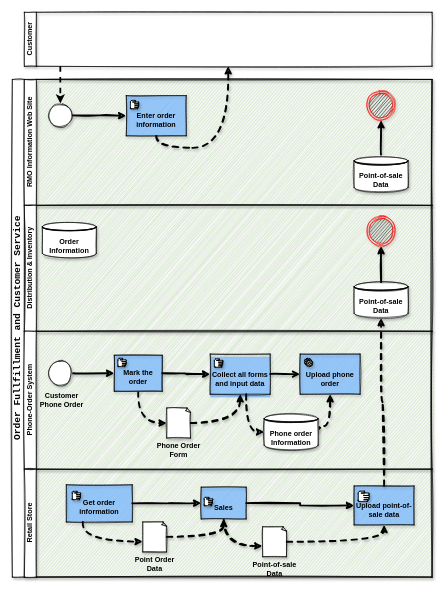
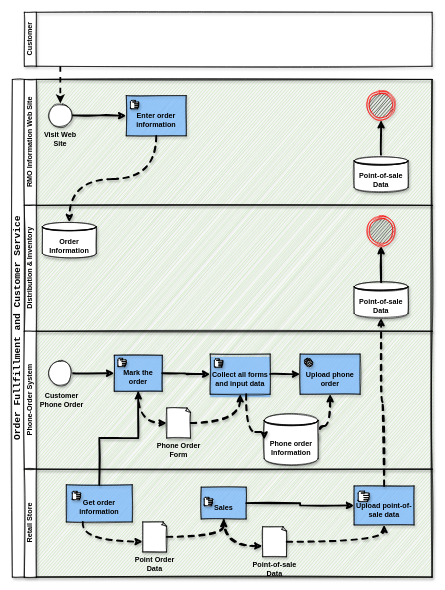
(216, 135) -> (116, 179)
none -> (60, 140)
(293, 374) -> (292, 374)
(291, 432) -> (291, 440)
(165, 504) -> (113, 438)
